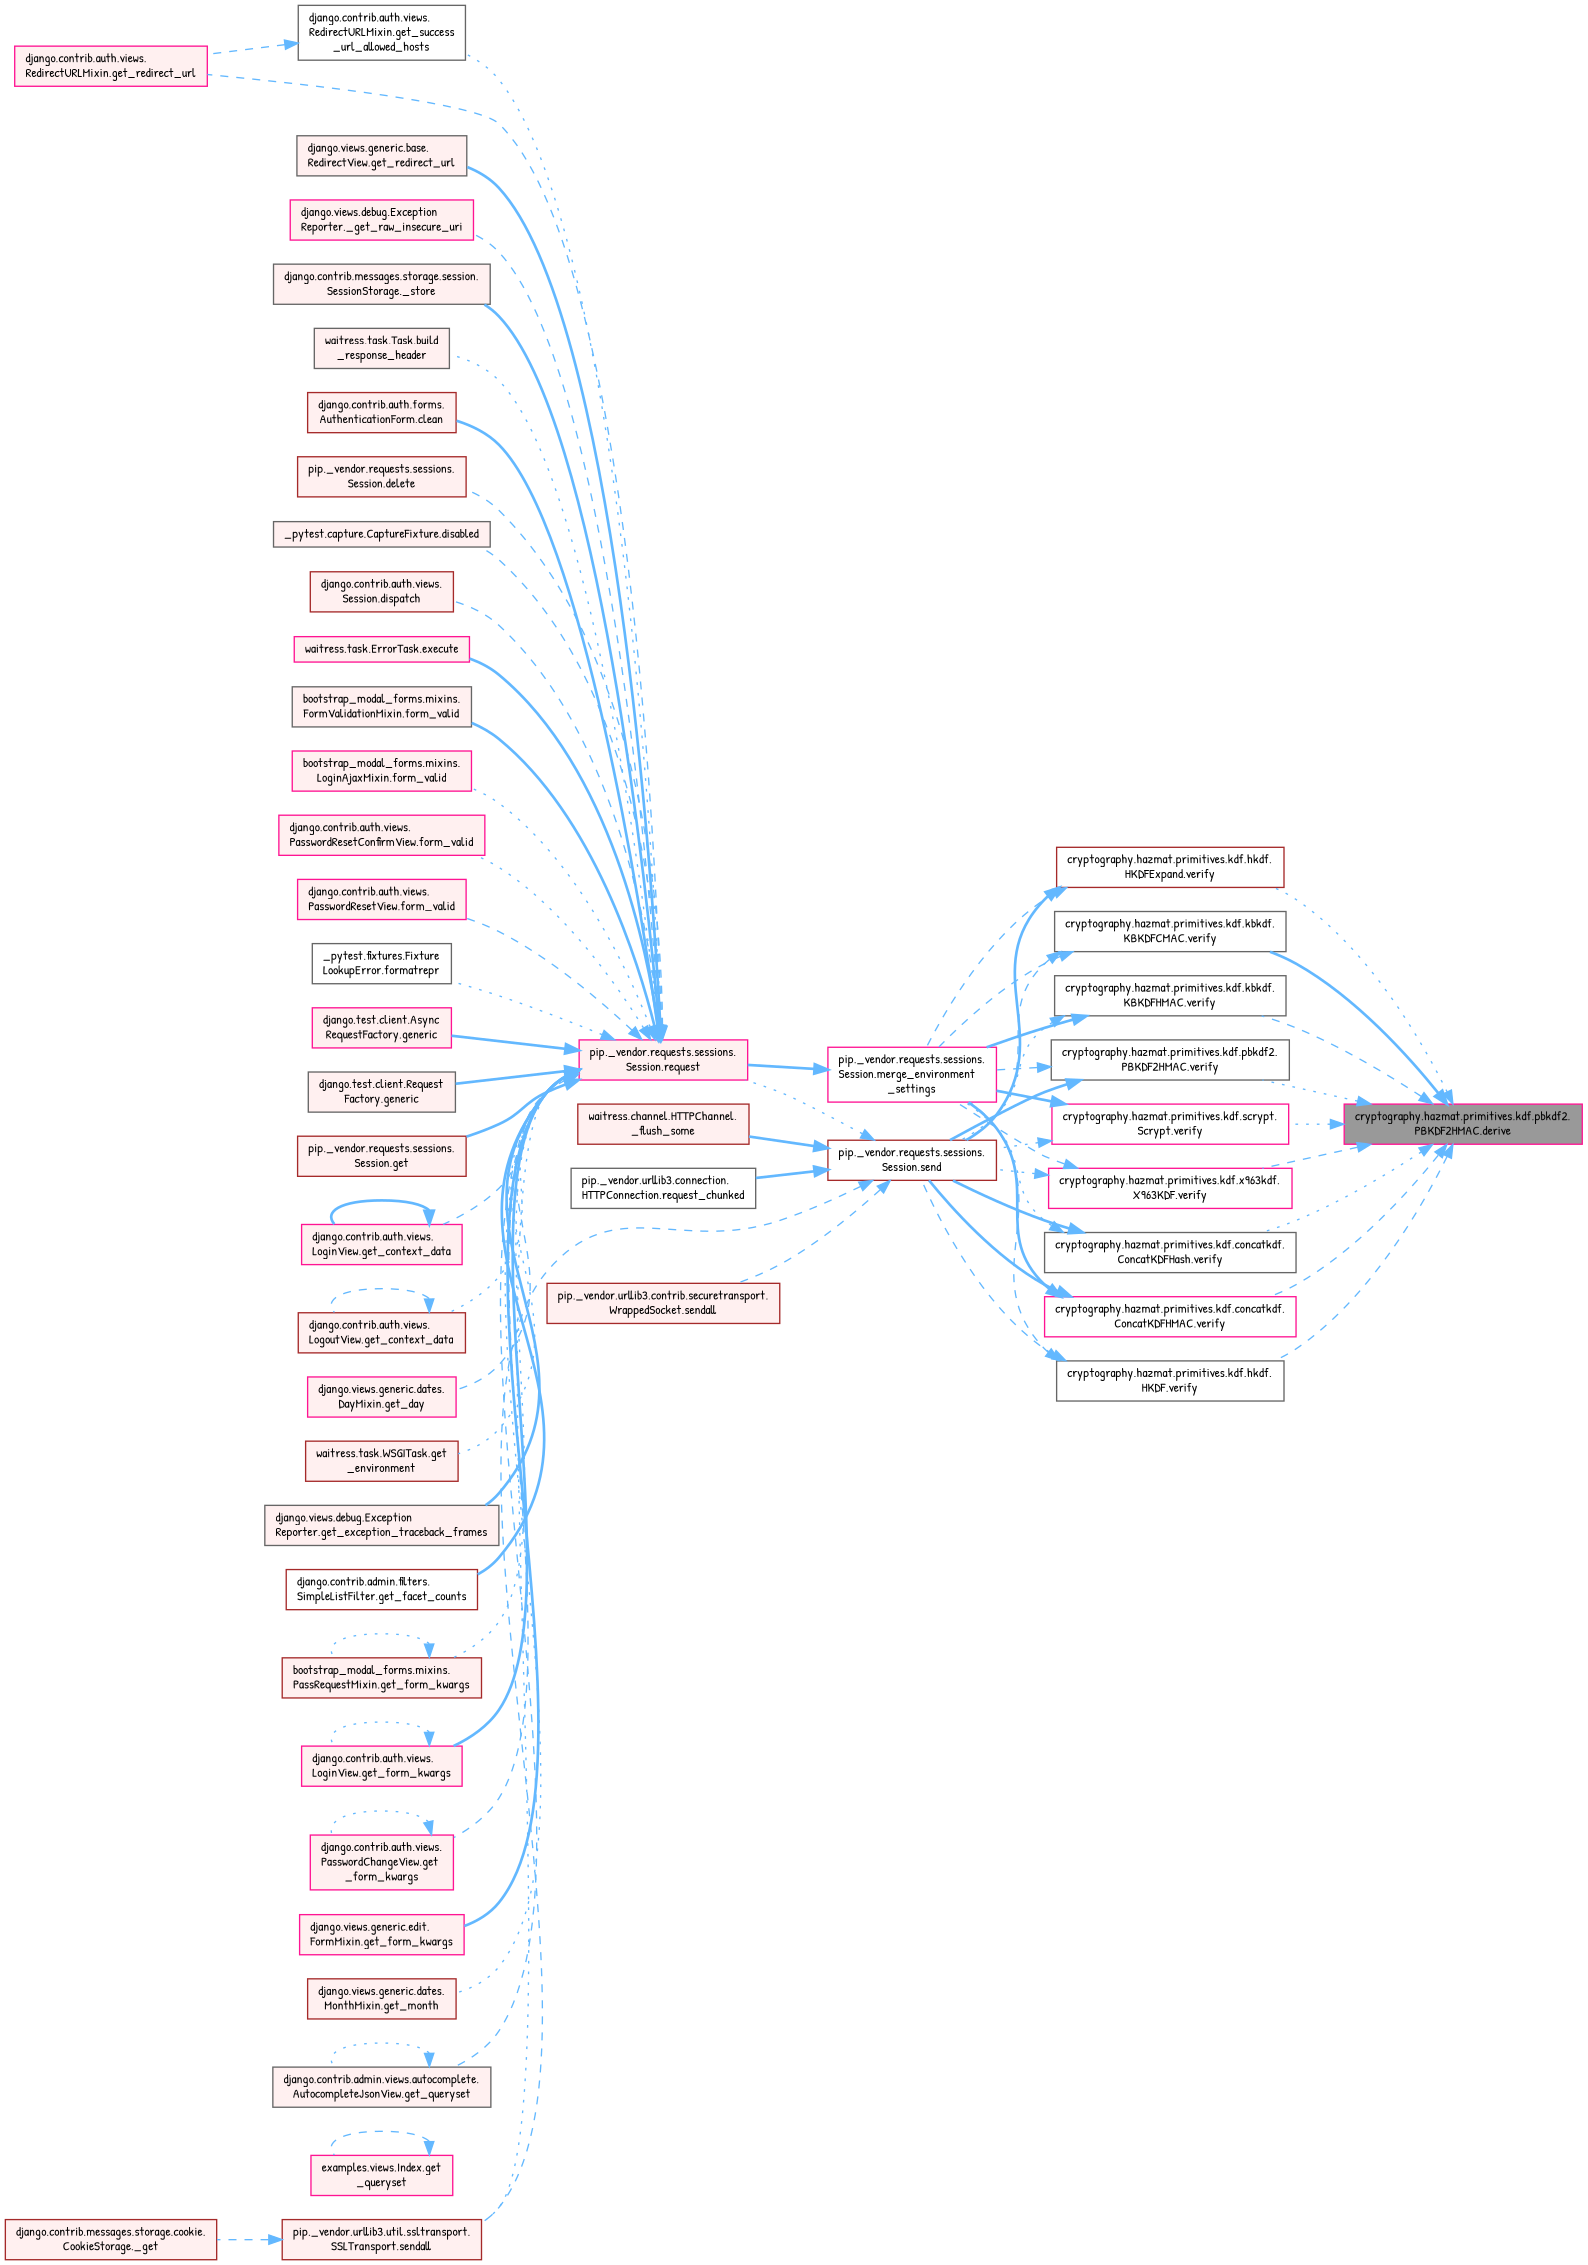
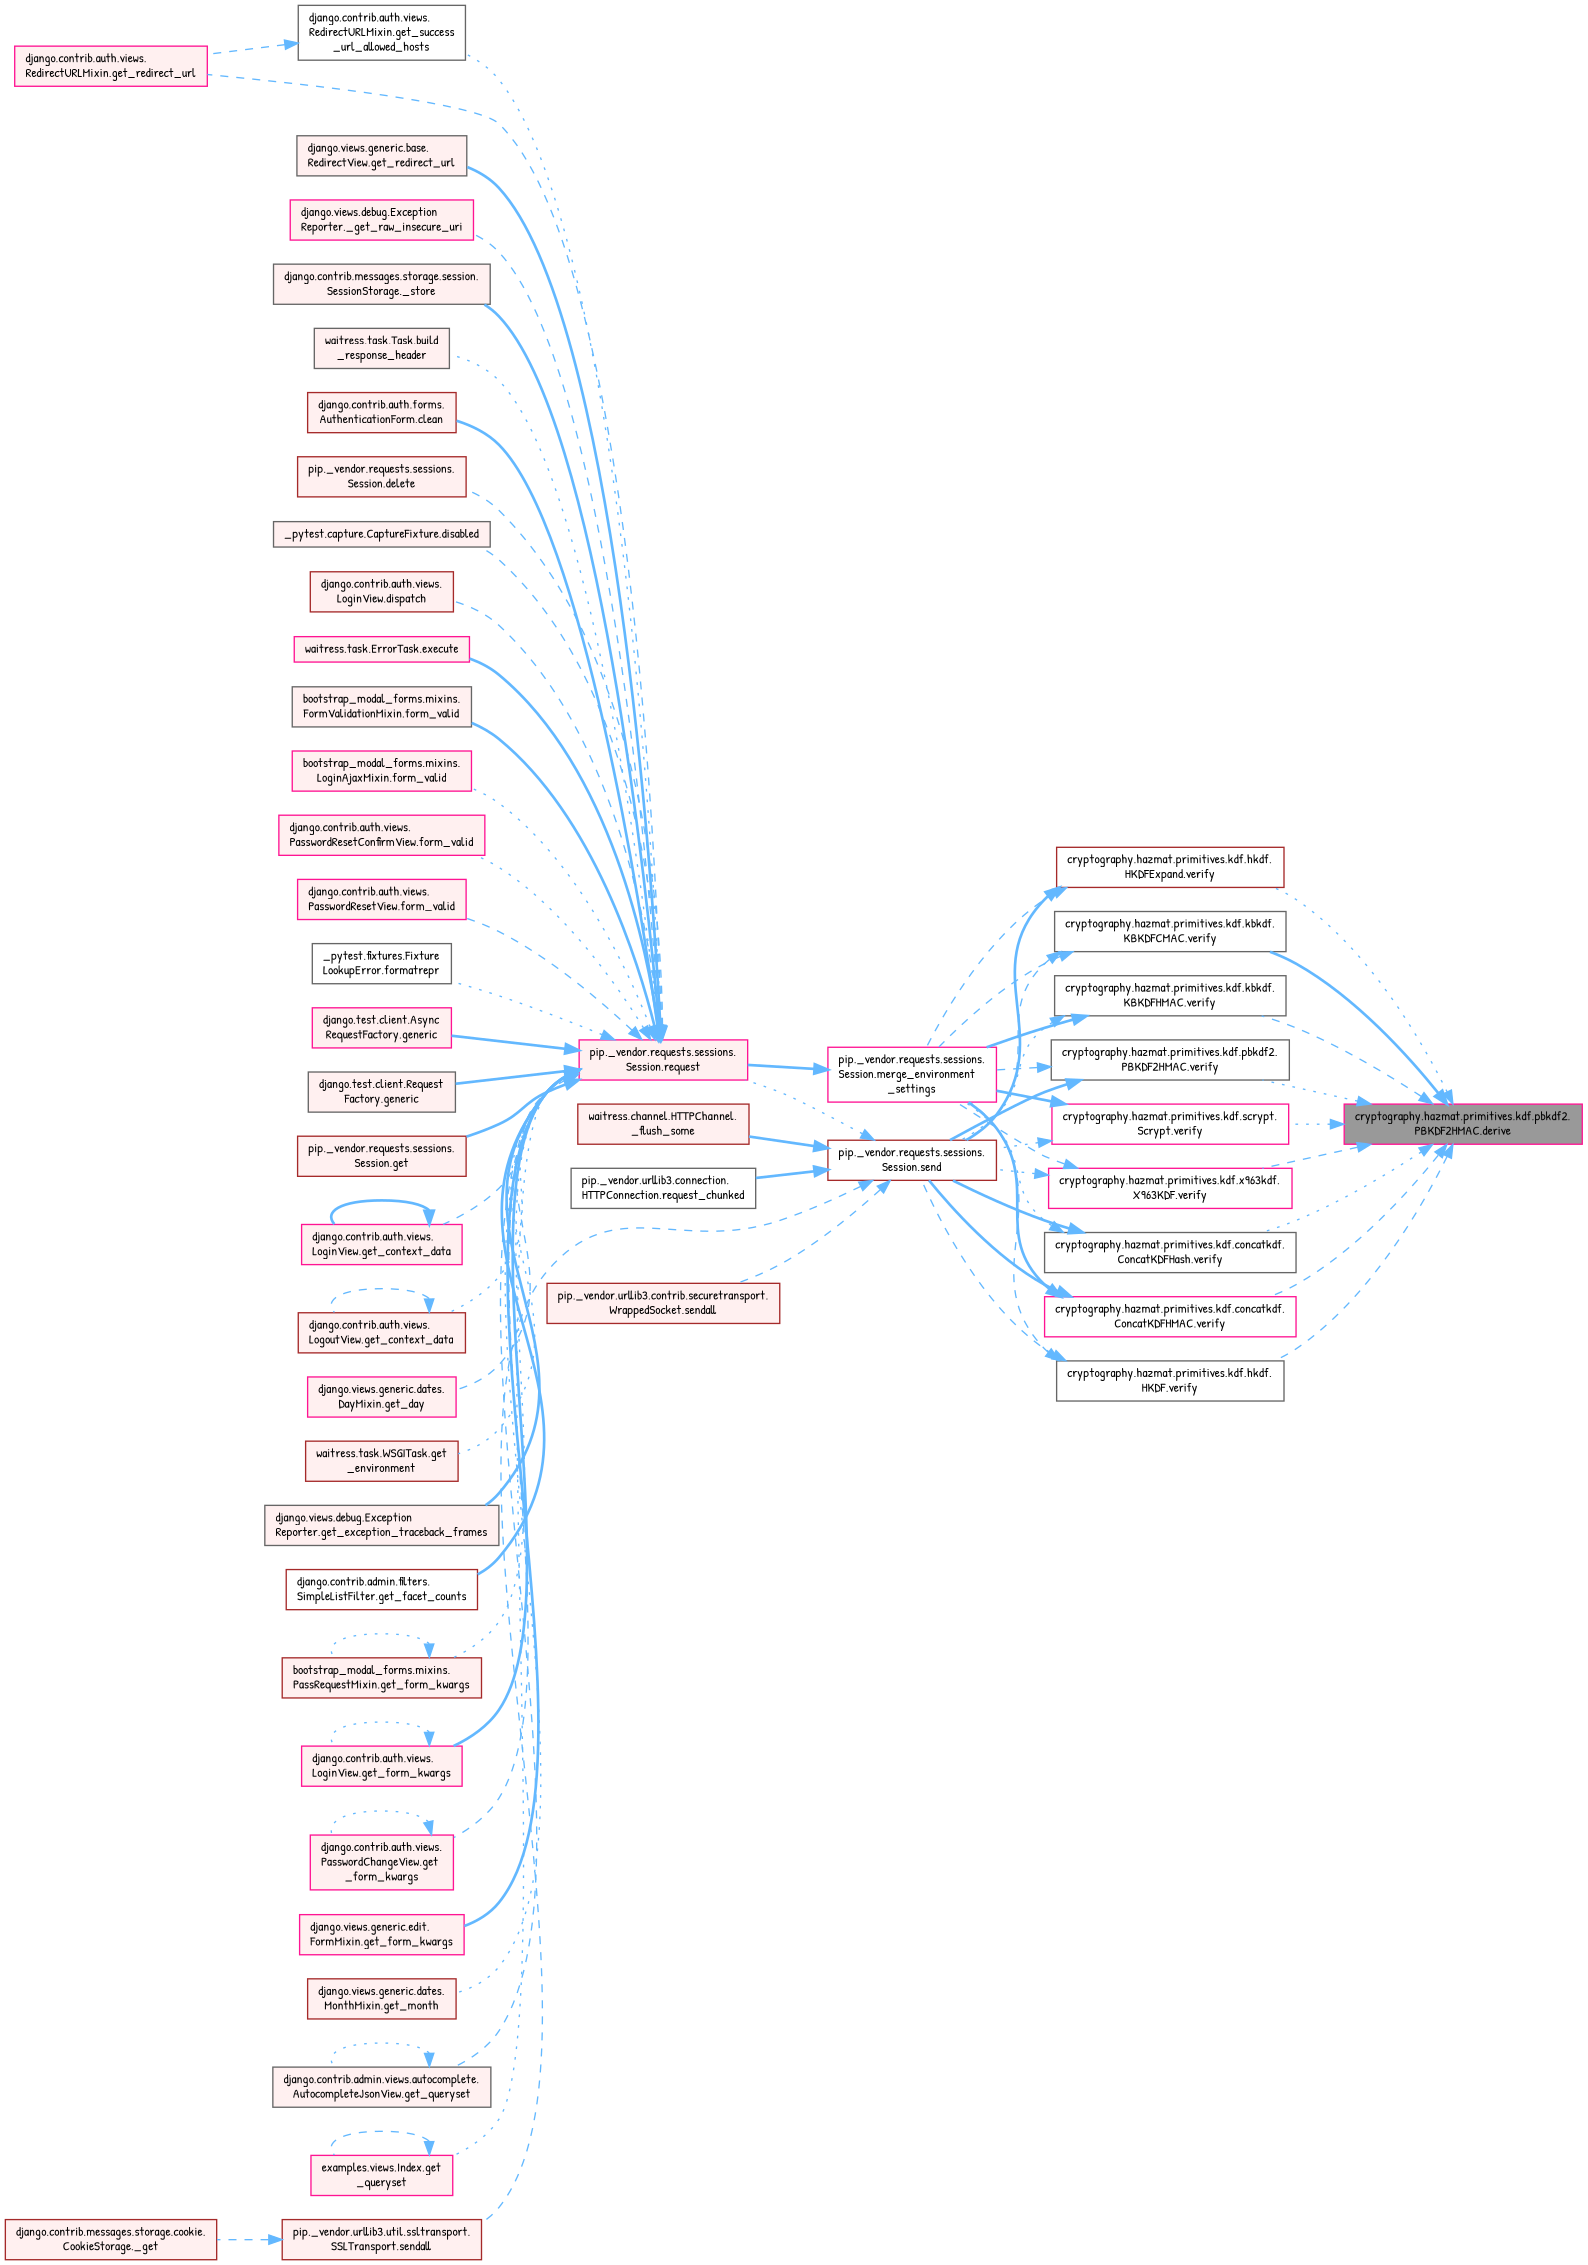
(382, 592) -> (382, 592)
(523, 1648) -> (523, 1873)
